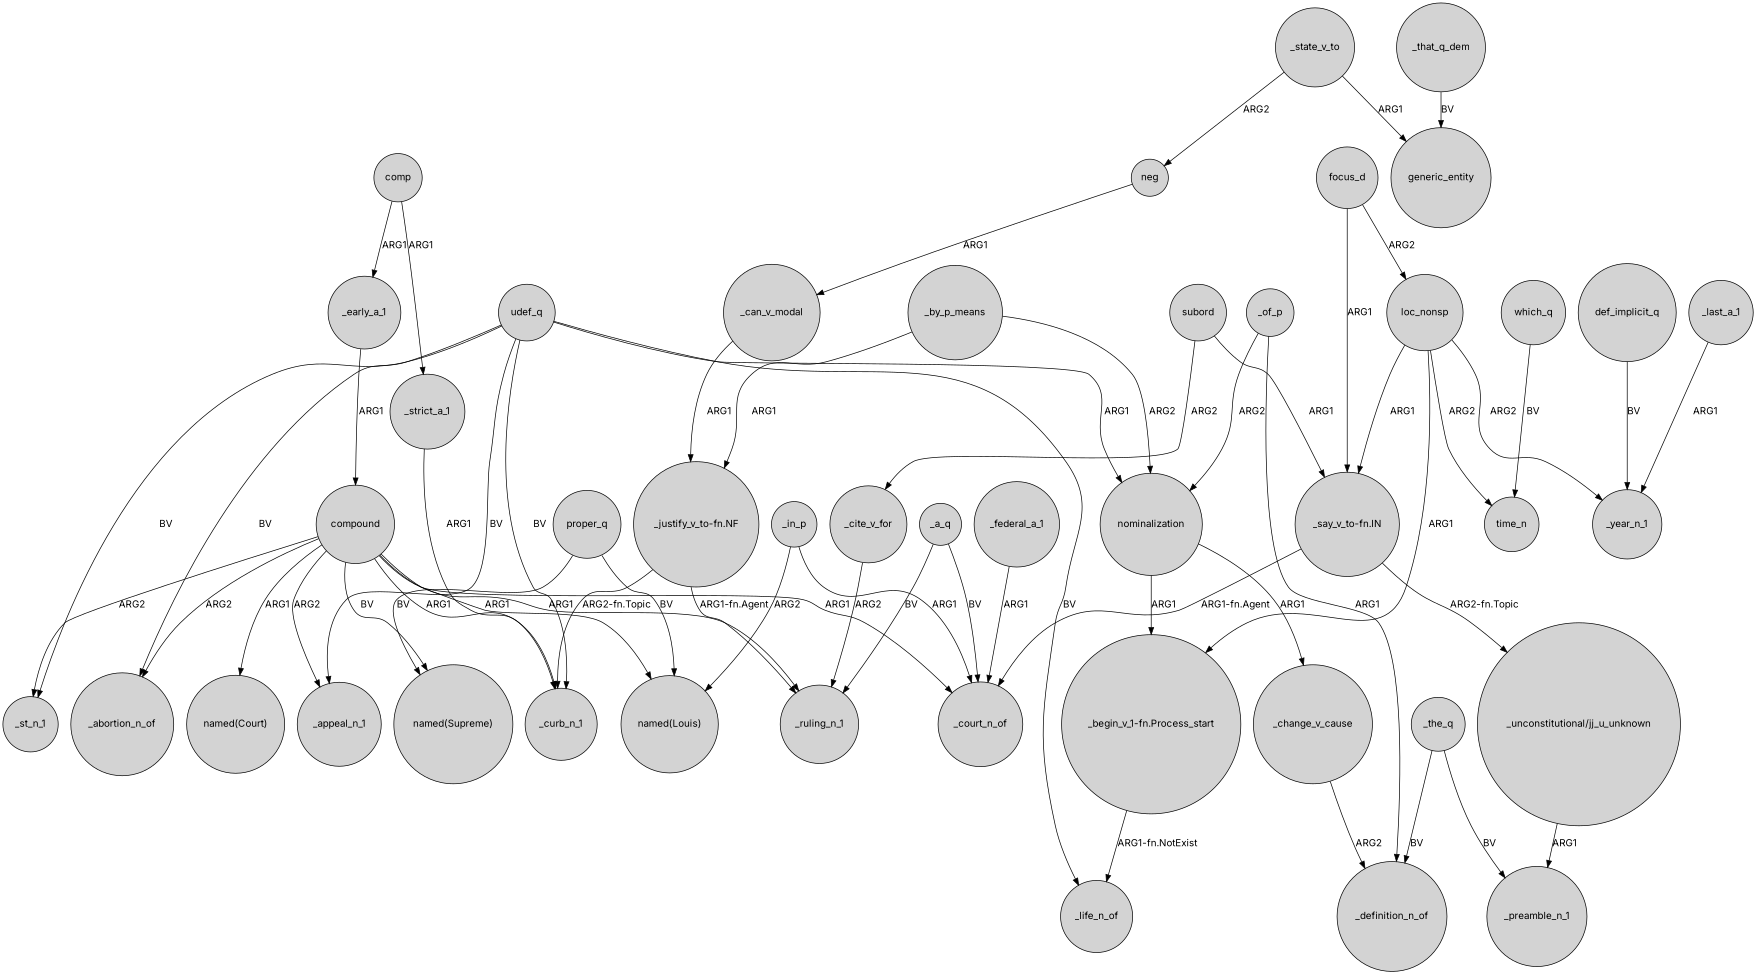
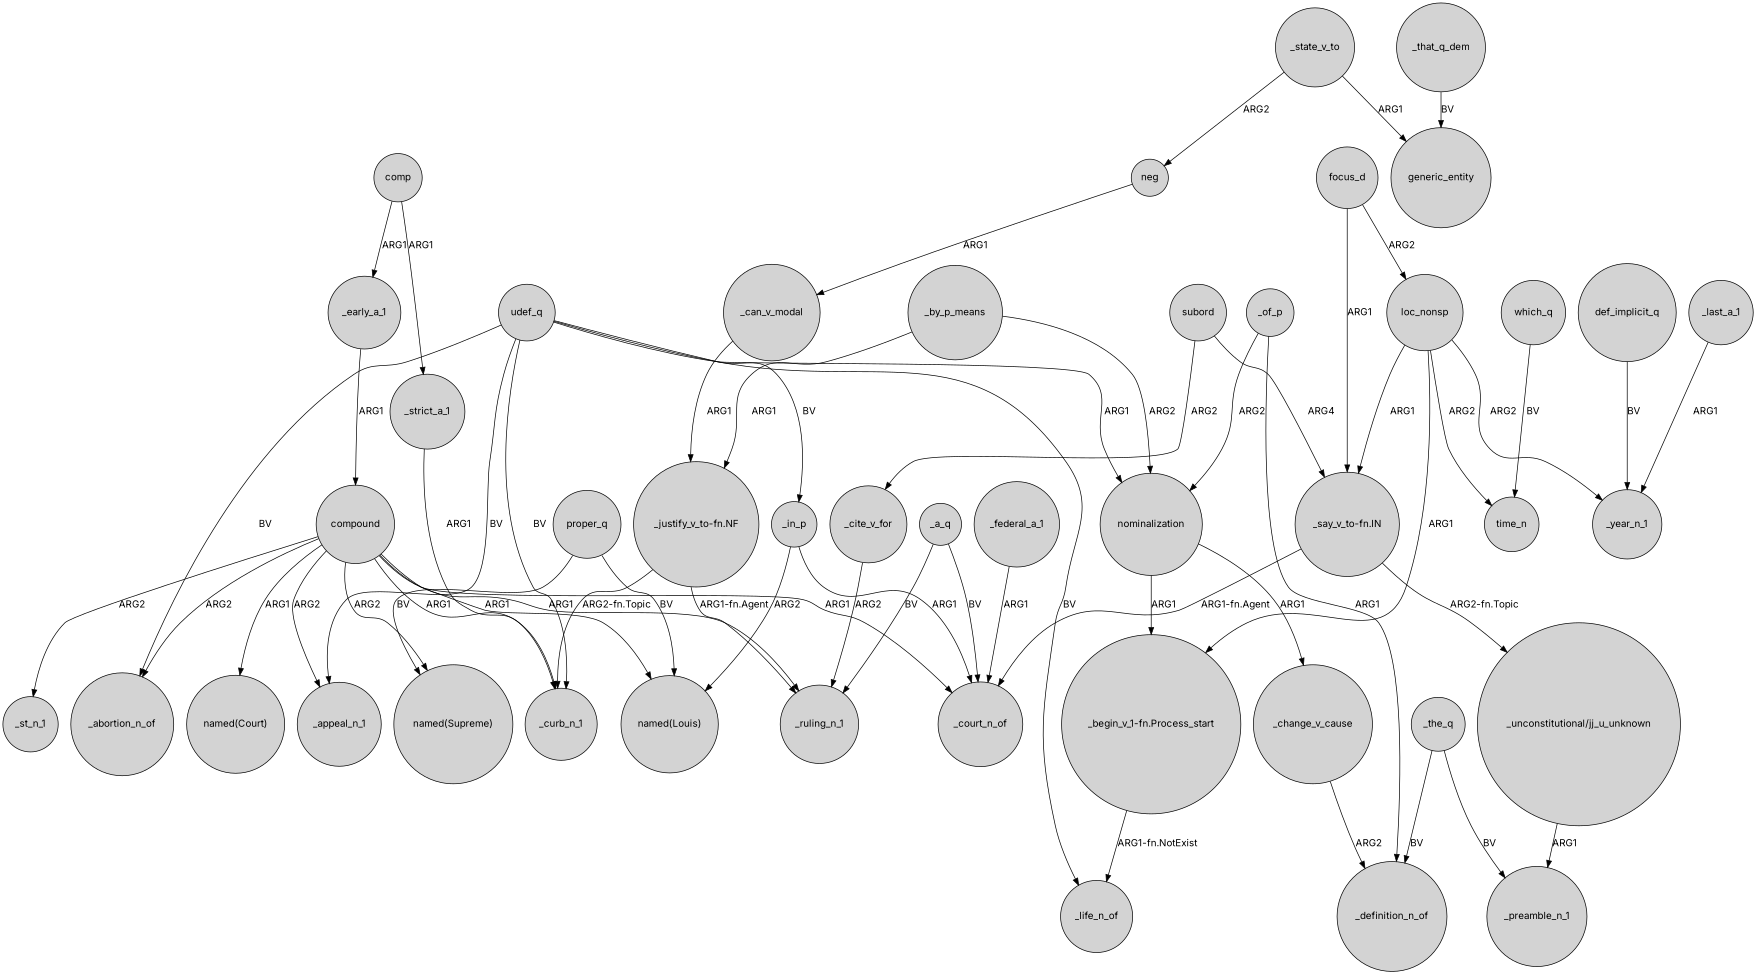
(1321, 412) -> (1321, 412)
(203, 419) -> (778, 375)
(367, 605) -> (367, 605)
